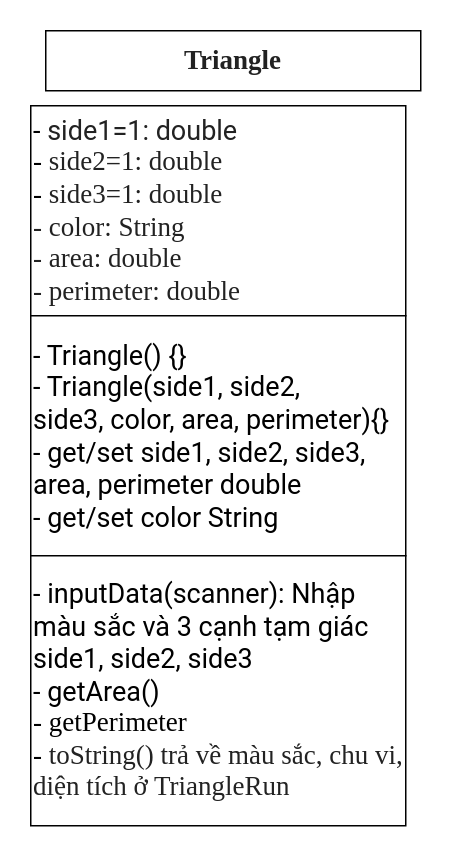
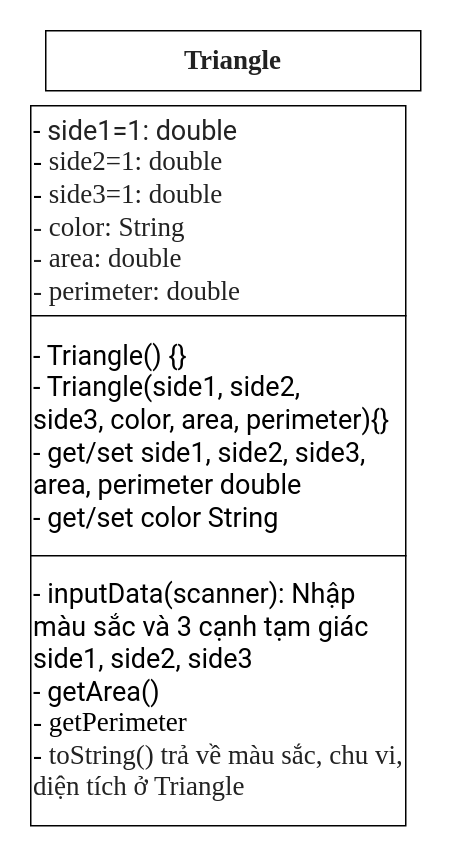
(220, 691) -> (220, 691)
